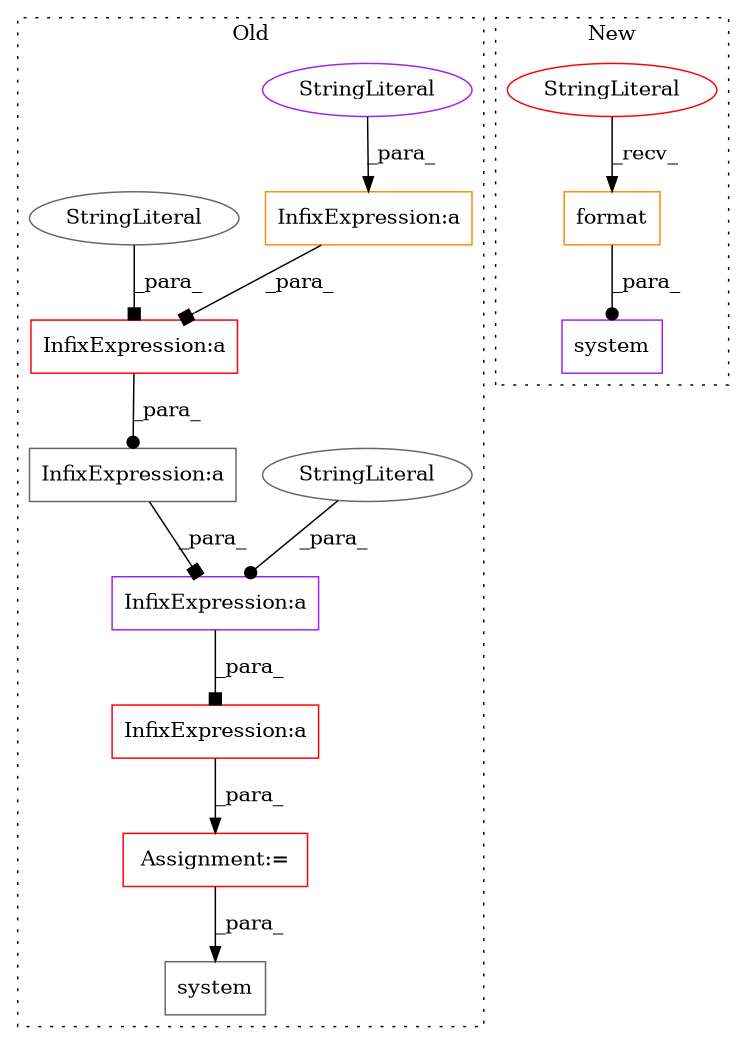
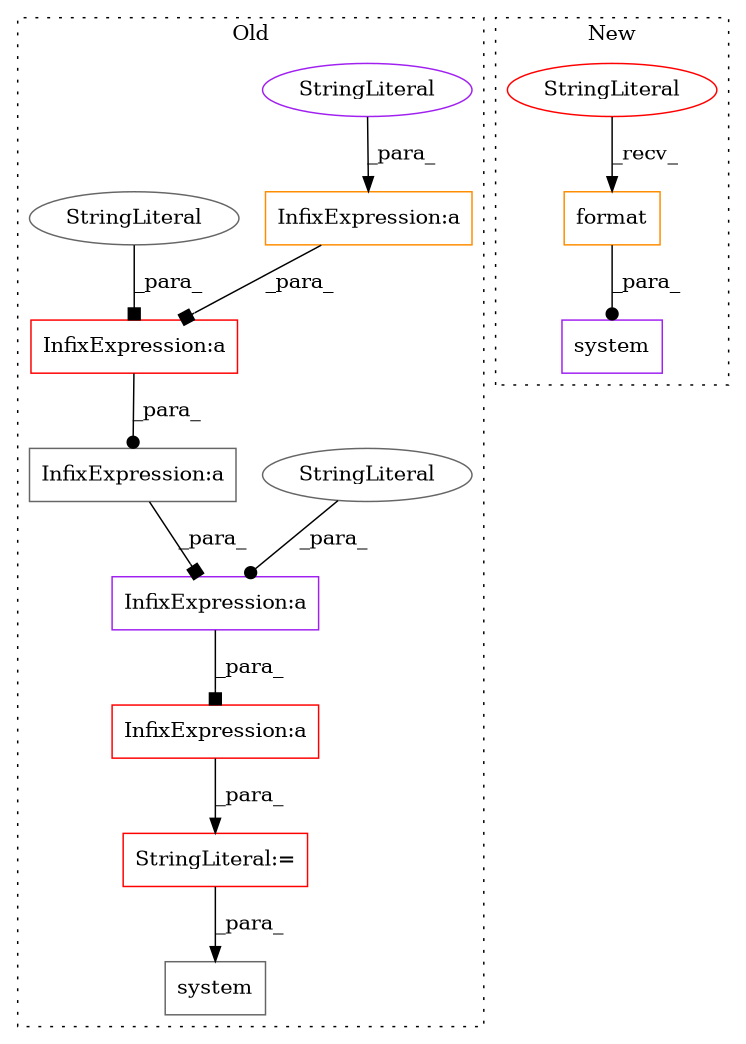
(215, 860) -> (215, 860)
